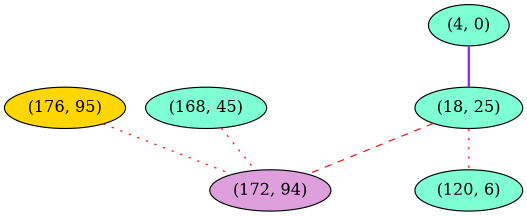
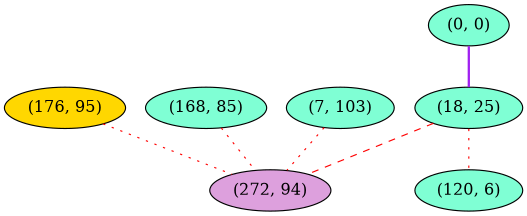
(469, 25) -> (469, 25)
(206, 108) -> (206, 108)
none -> (340, 108)
(270, 190) -> (270, 190)
